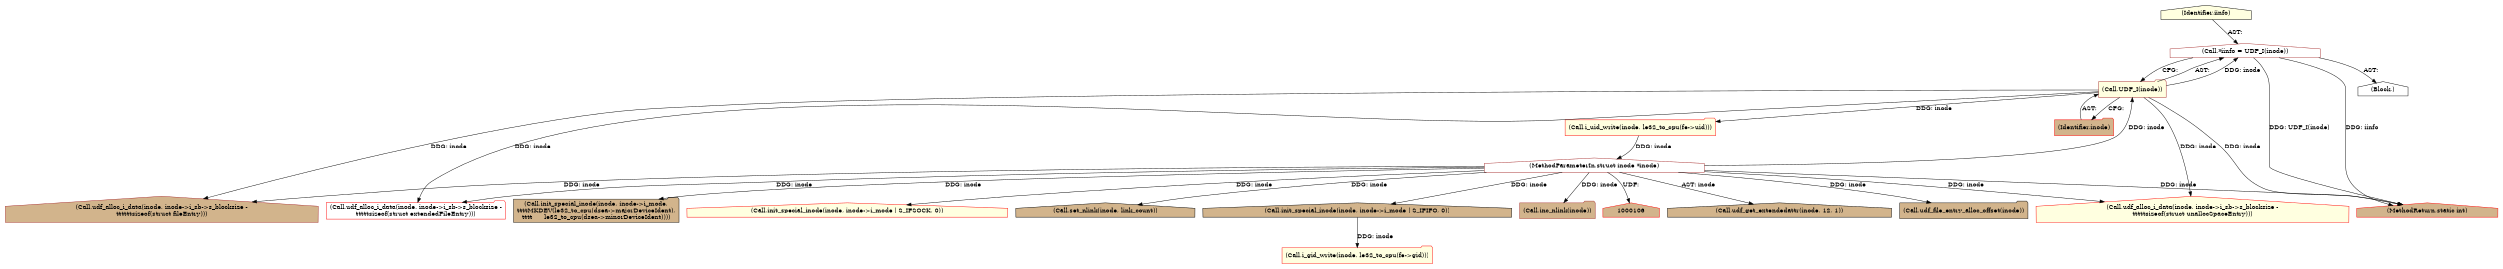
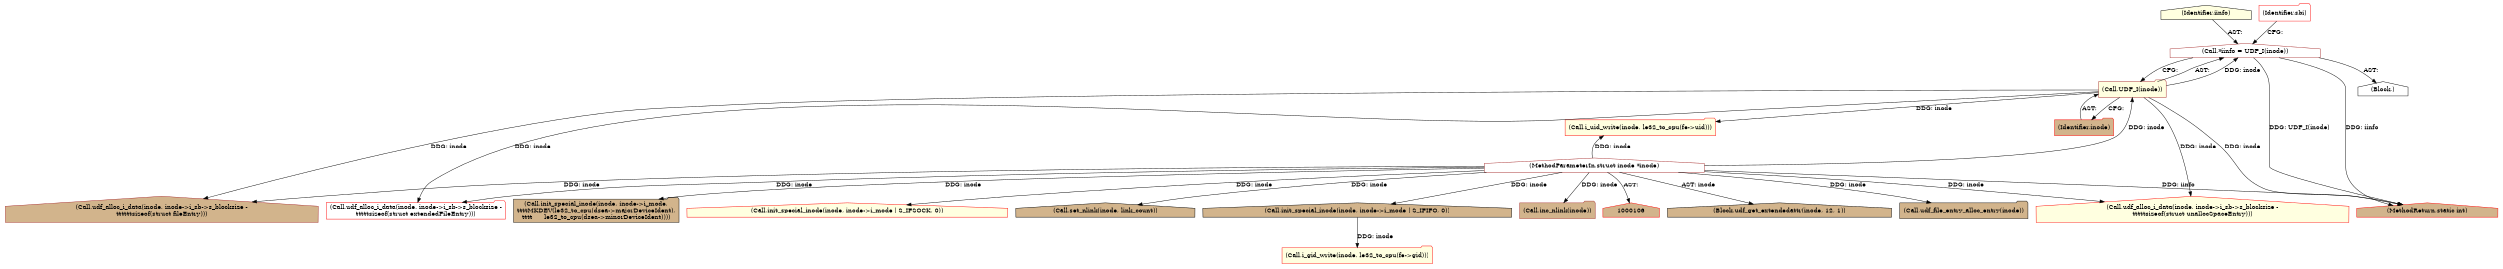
none -> (2285, 13)
(1632, 148) -> (1593, 147)
(1632, 185) -> (1632, 185)
(2178, 185) -> (2178, 185)
(1780, 211) -> (1780, 211)
(1964, 211) -> (1964, 211)
